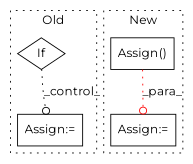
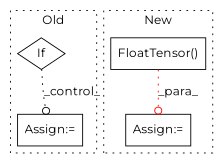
(142, 54) -> (158, 54)
